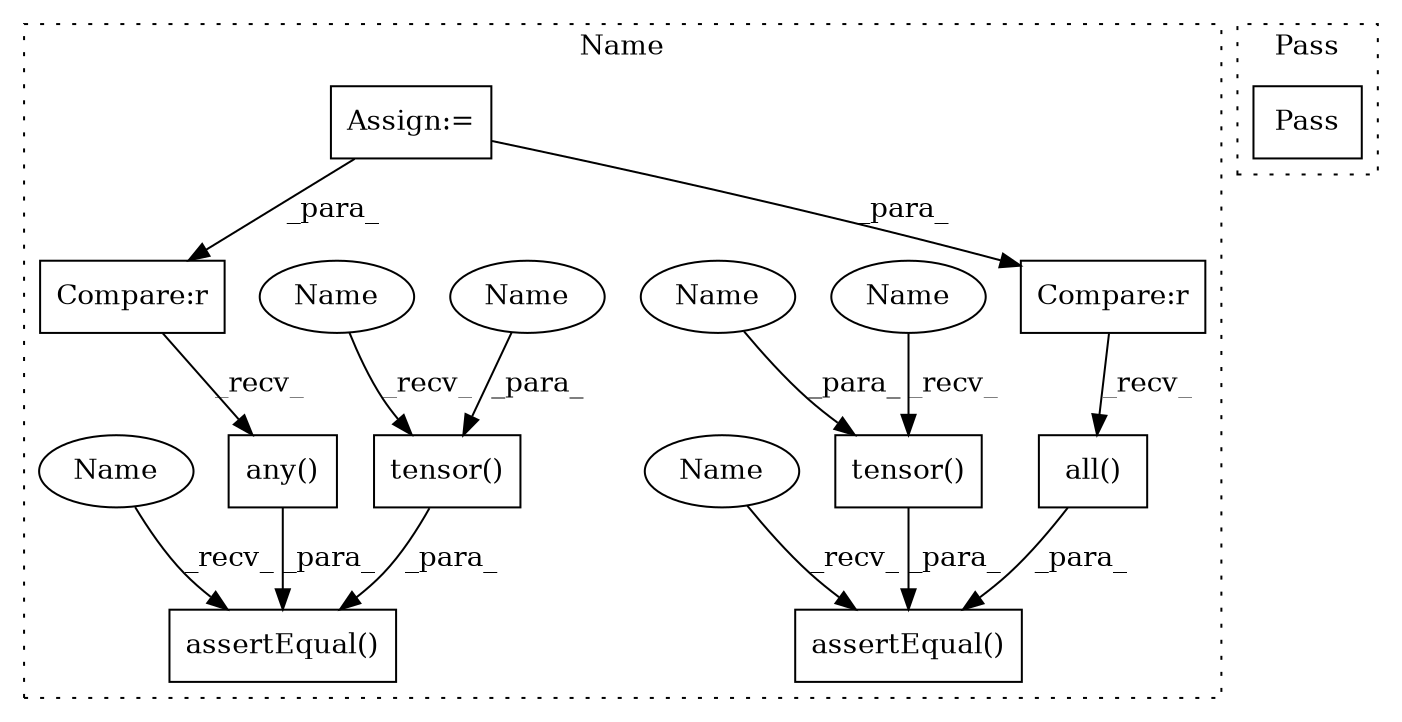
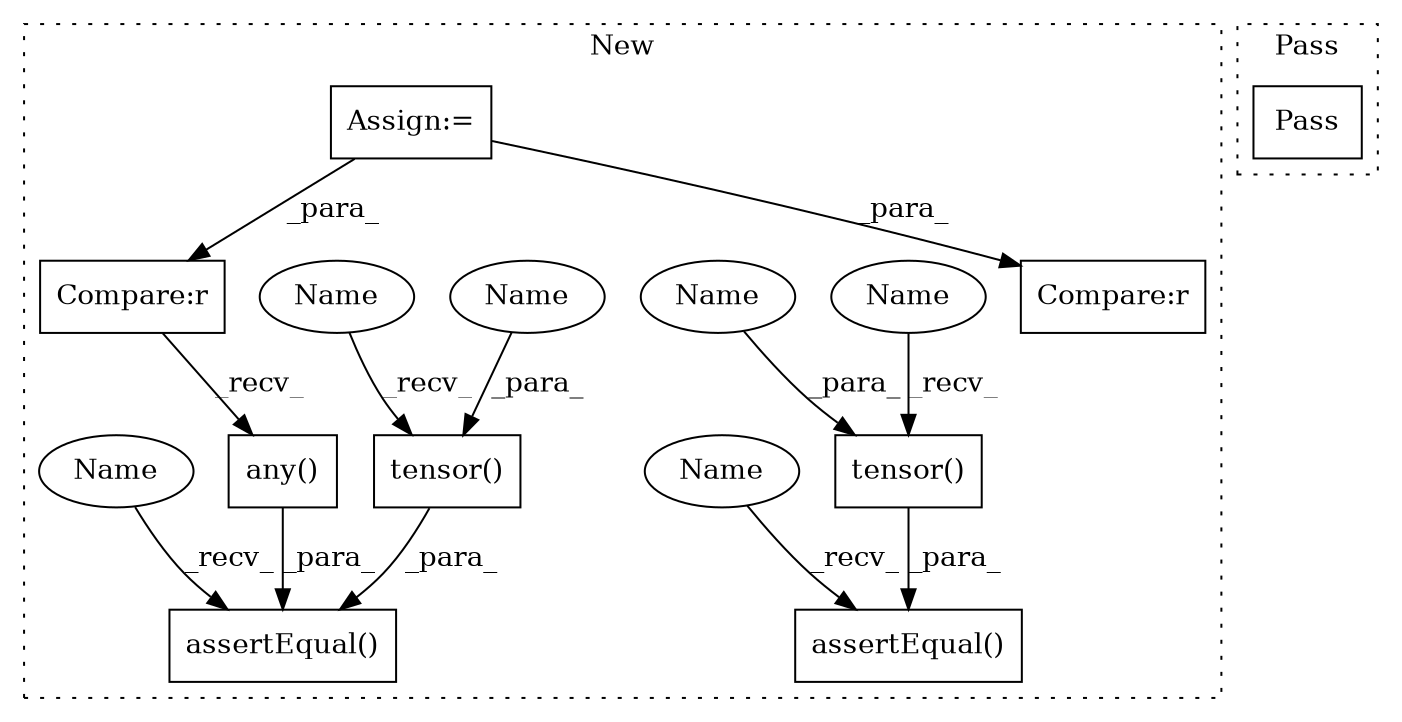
(623, 47) -> (623, 47)
(1093, 471) -> none
